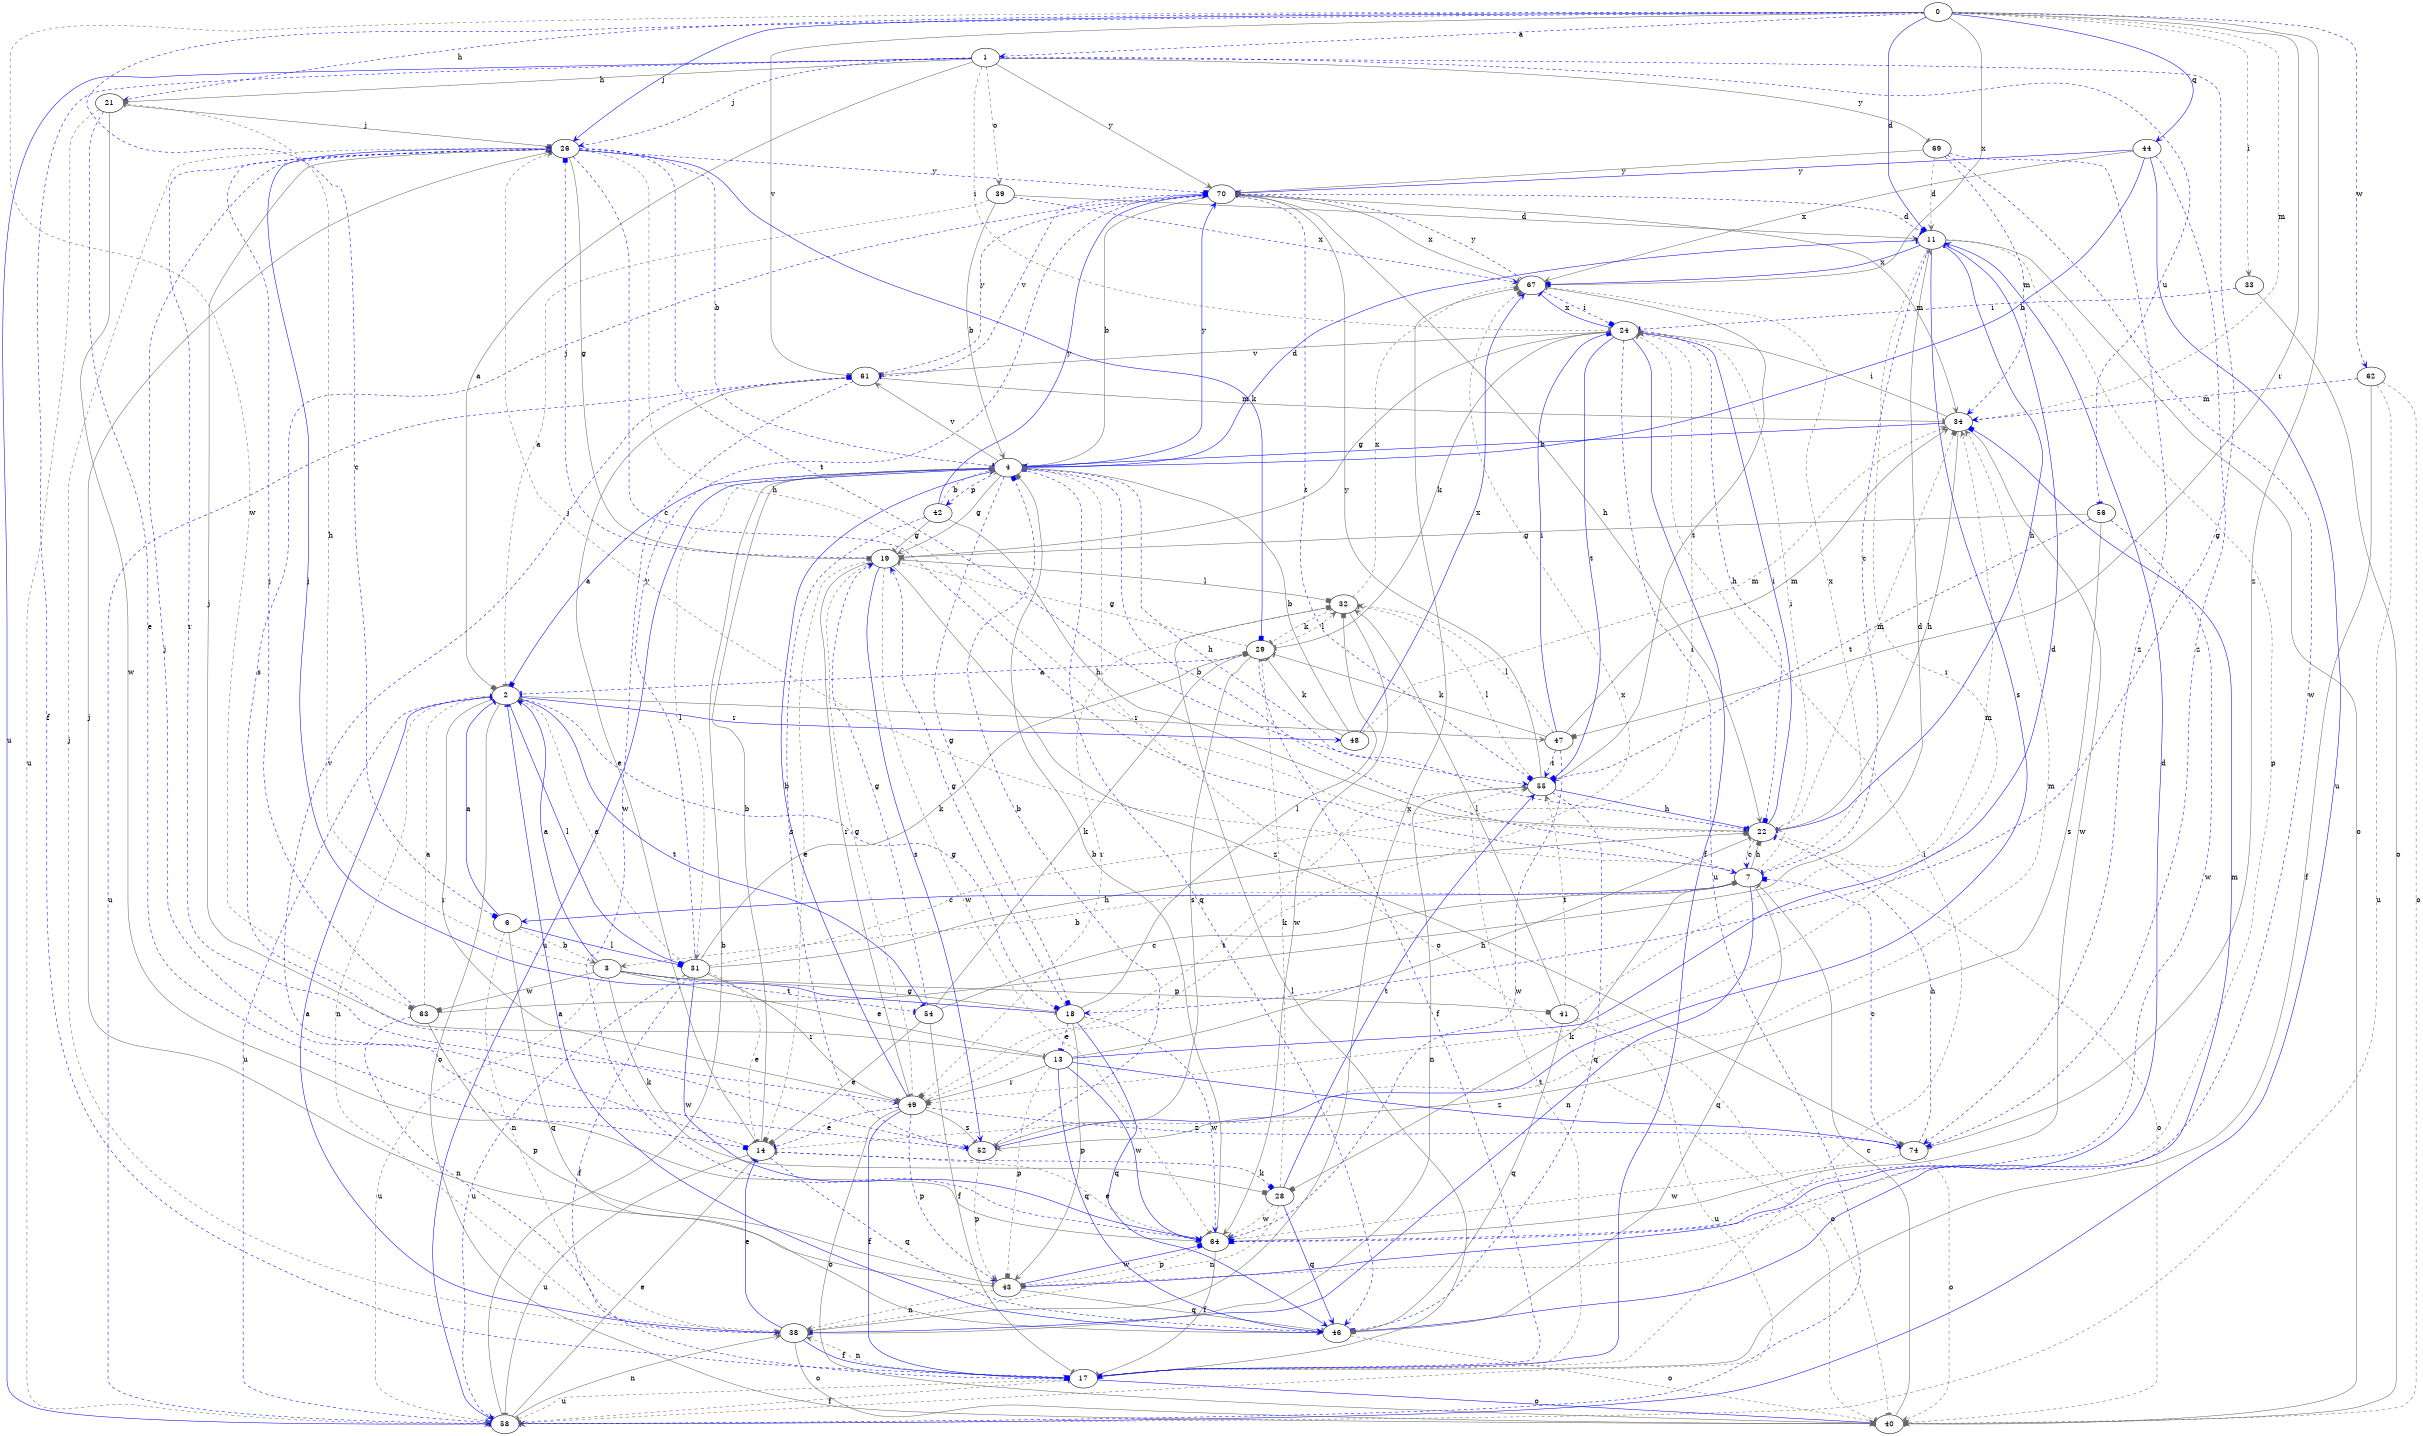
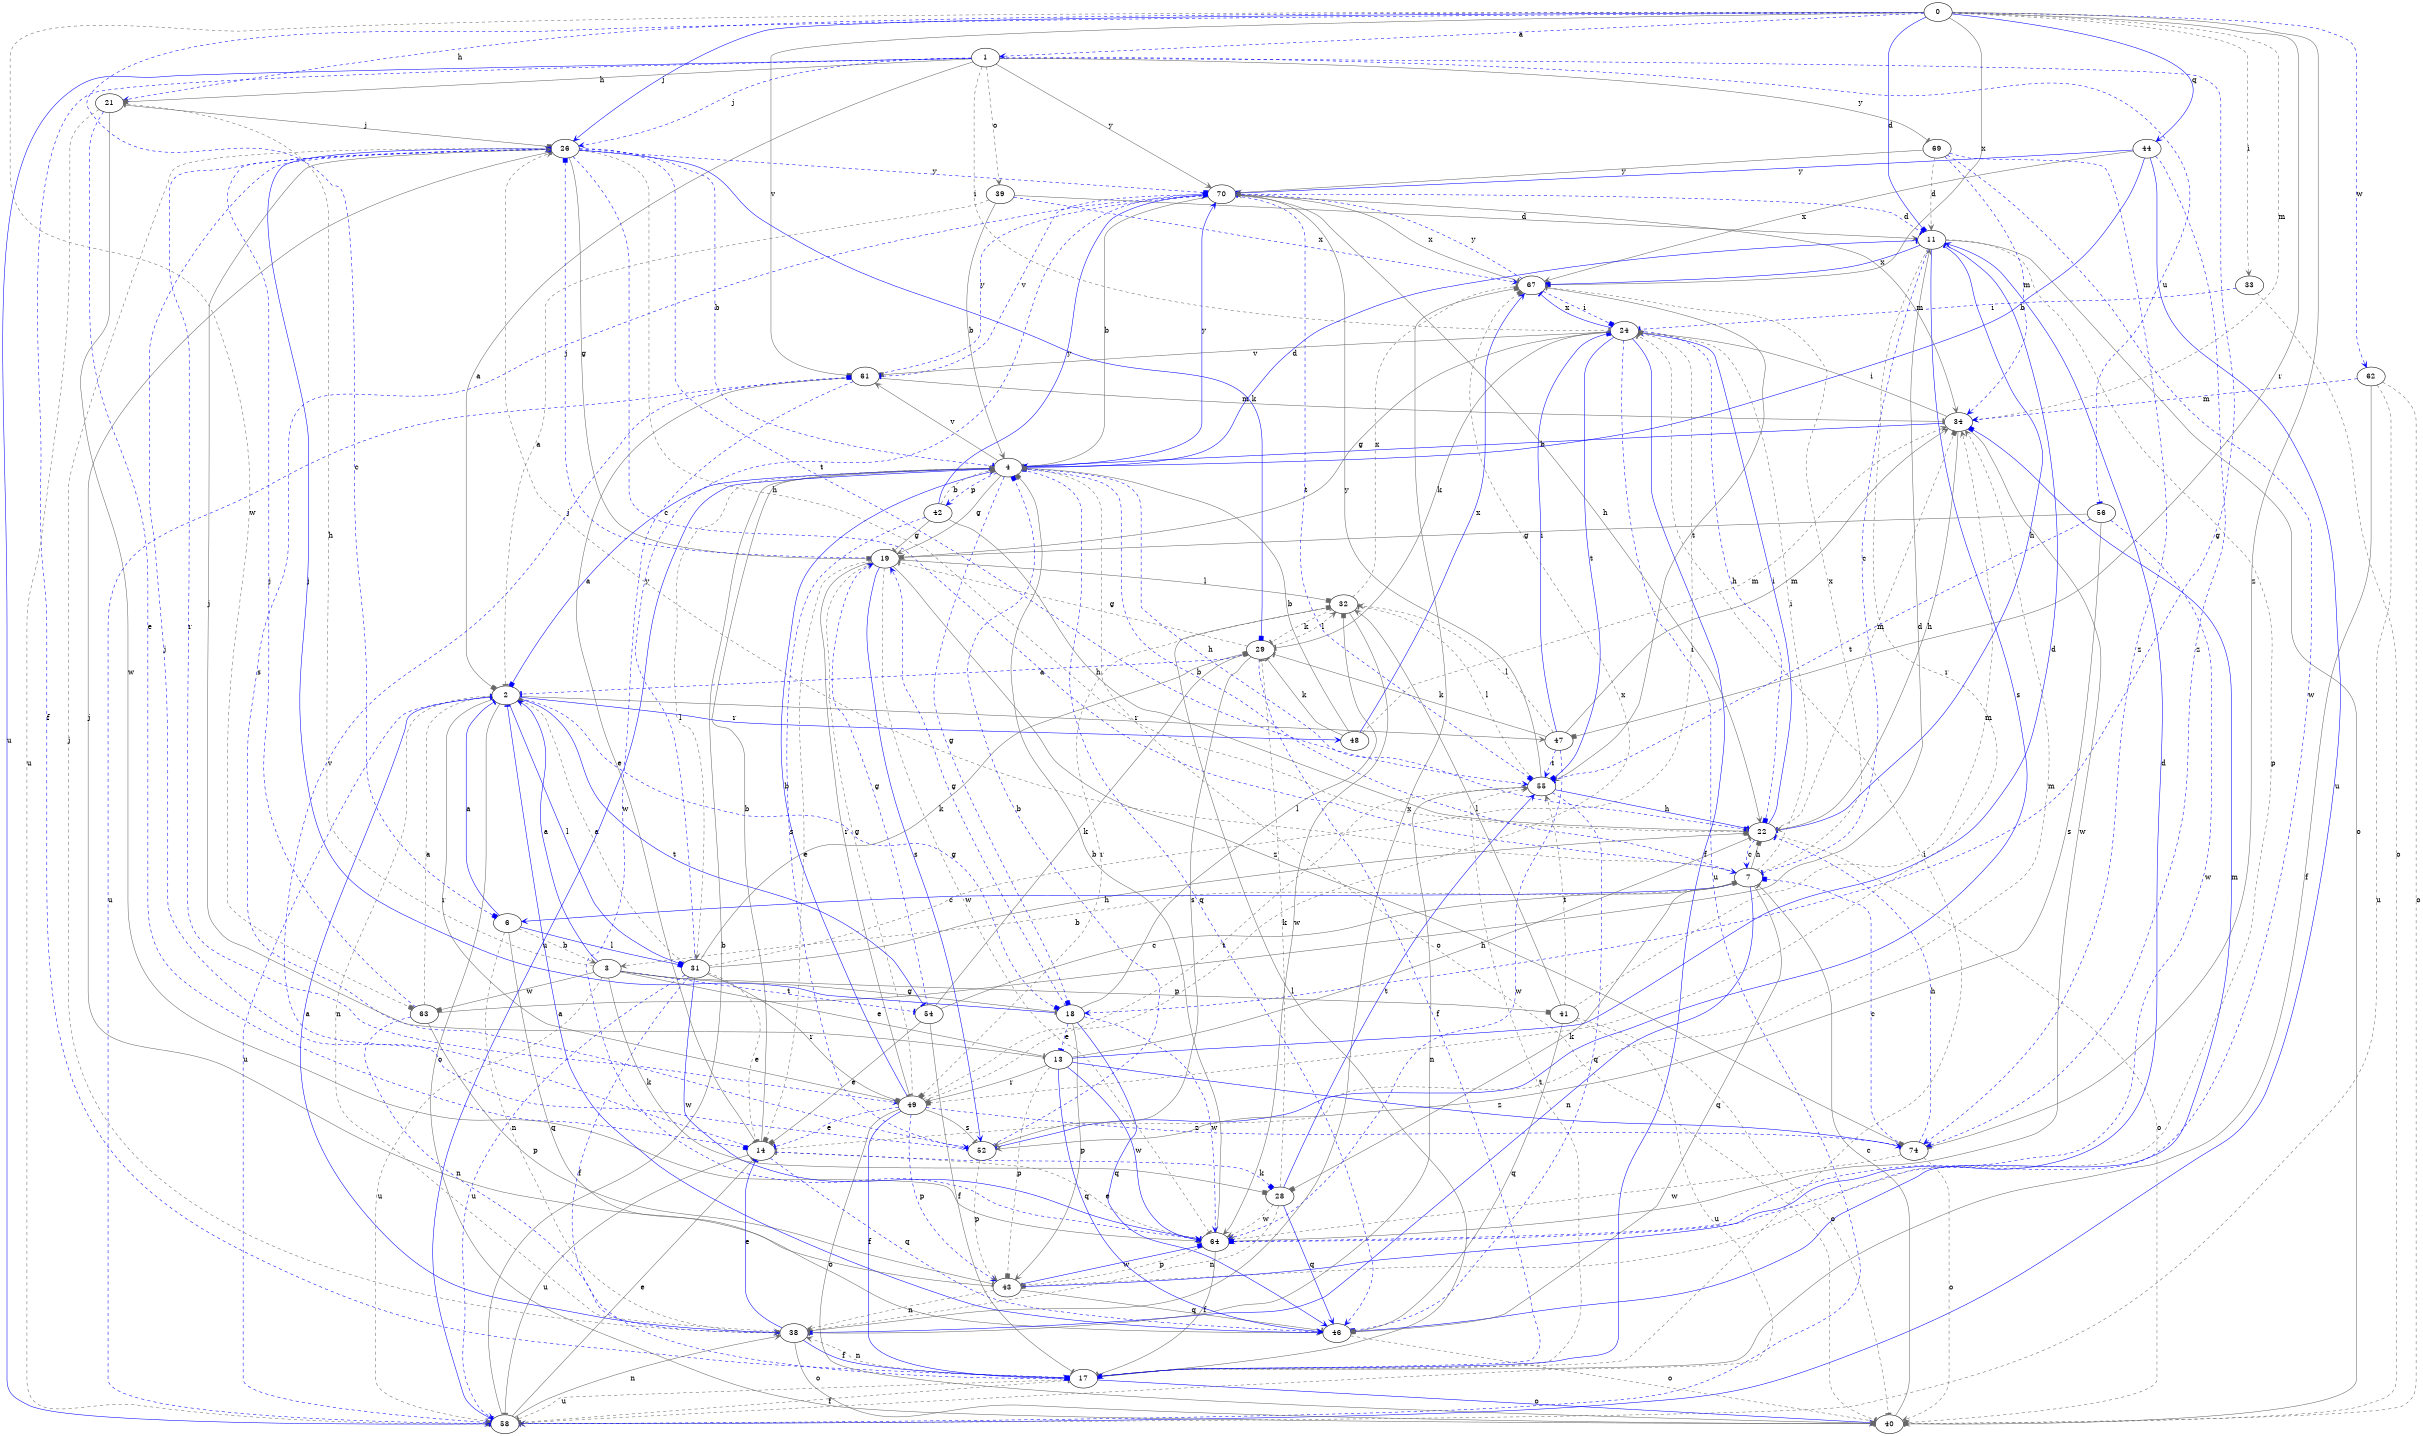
(2396, 1070) -> (2396, 1070)
